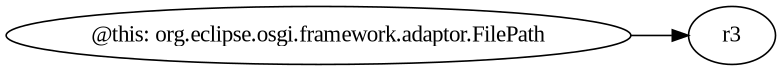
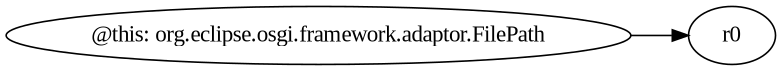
(732, 35) -> (732, 35)
